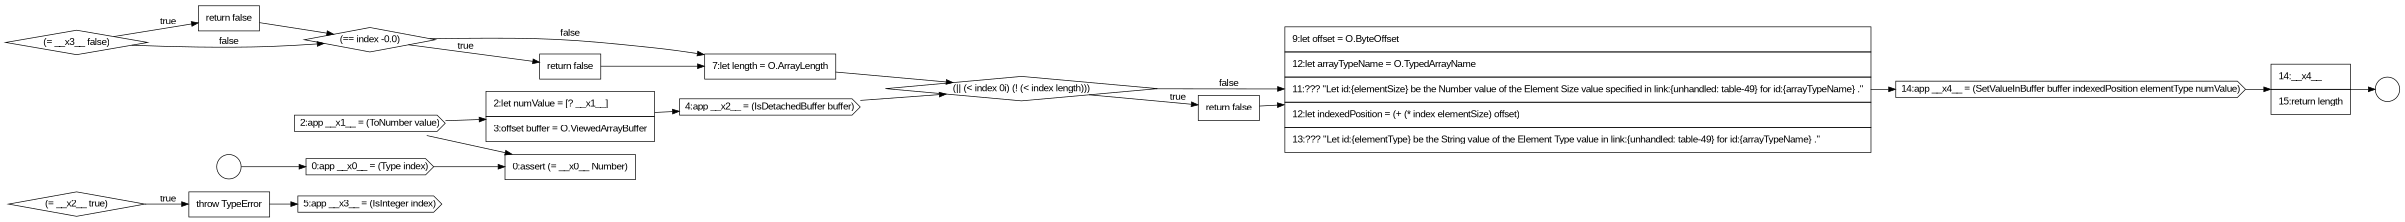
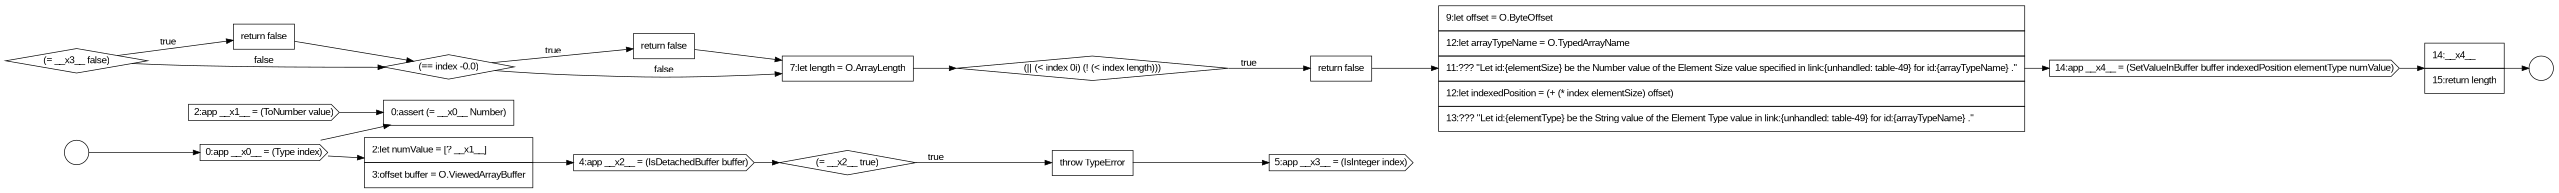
(1217, 89) -> none
(900, 98) -> (763, 163)
(462, 120) -> (343, 157)
